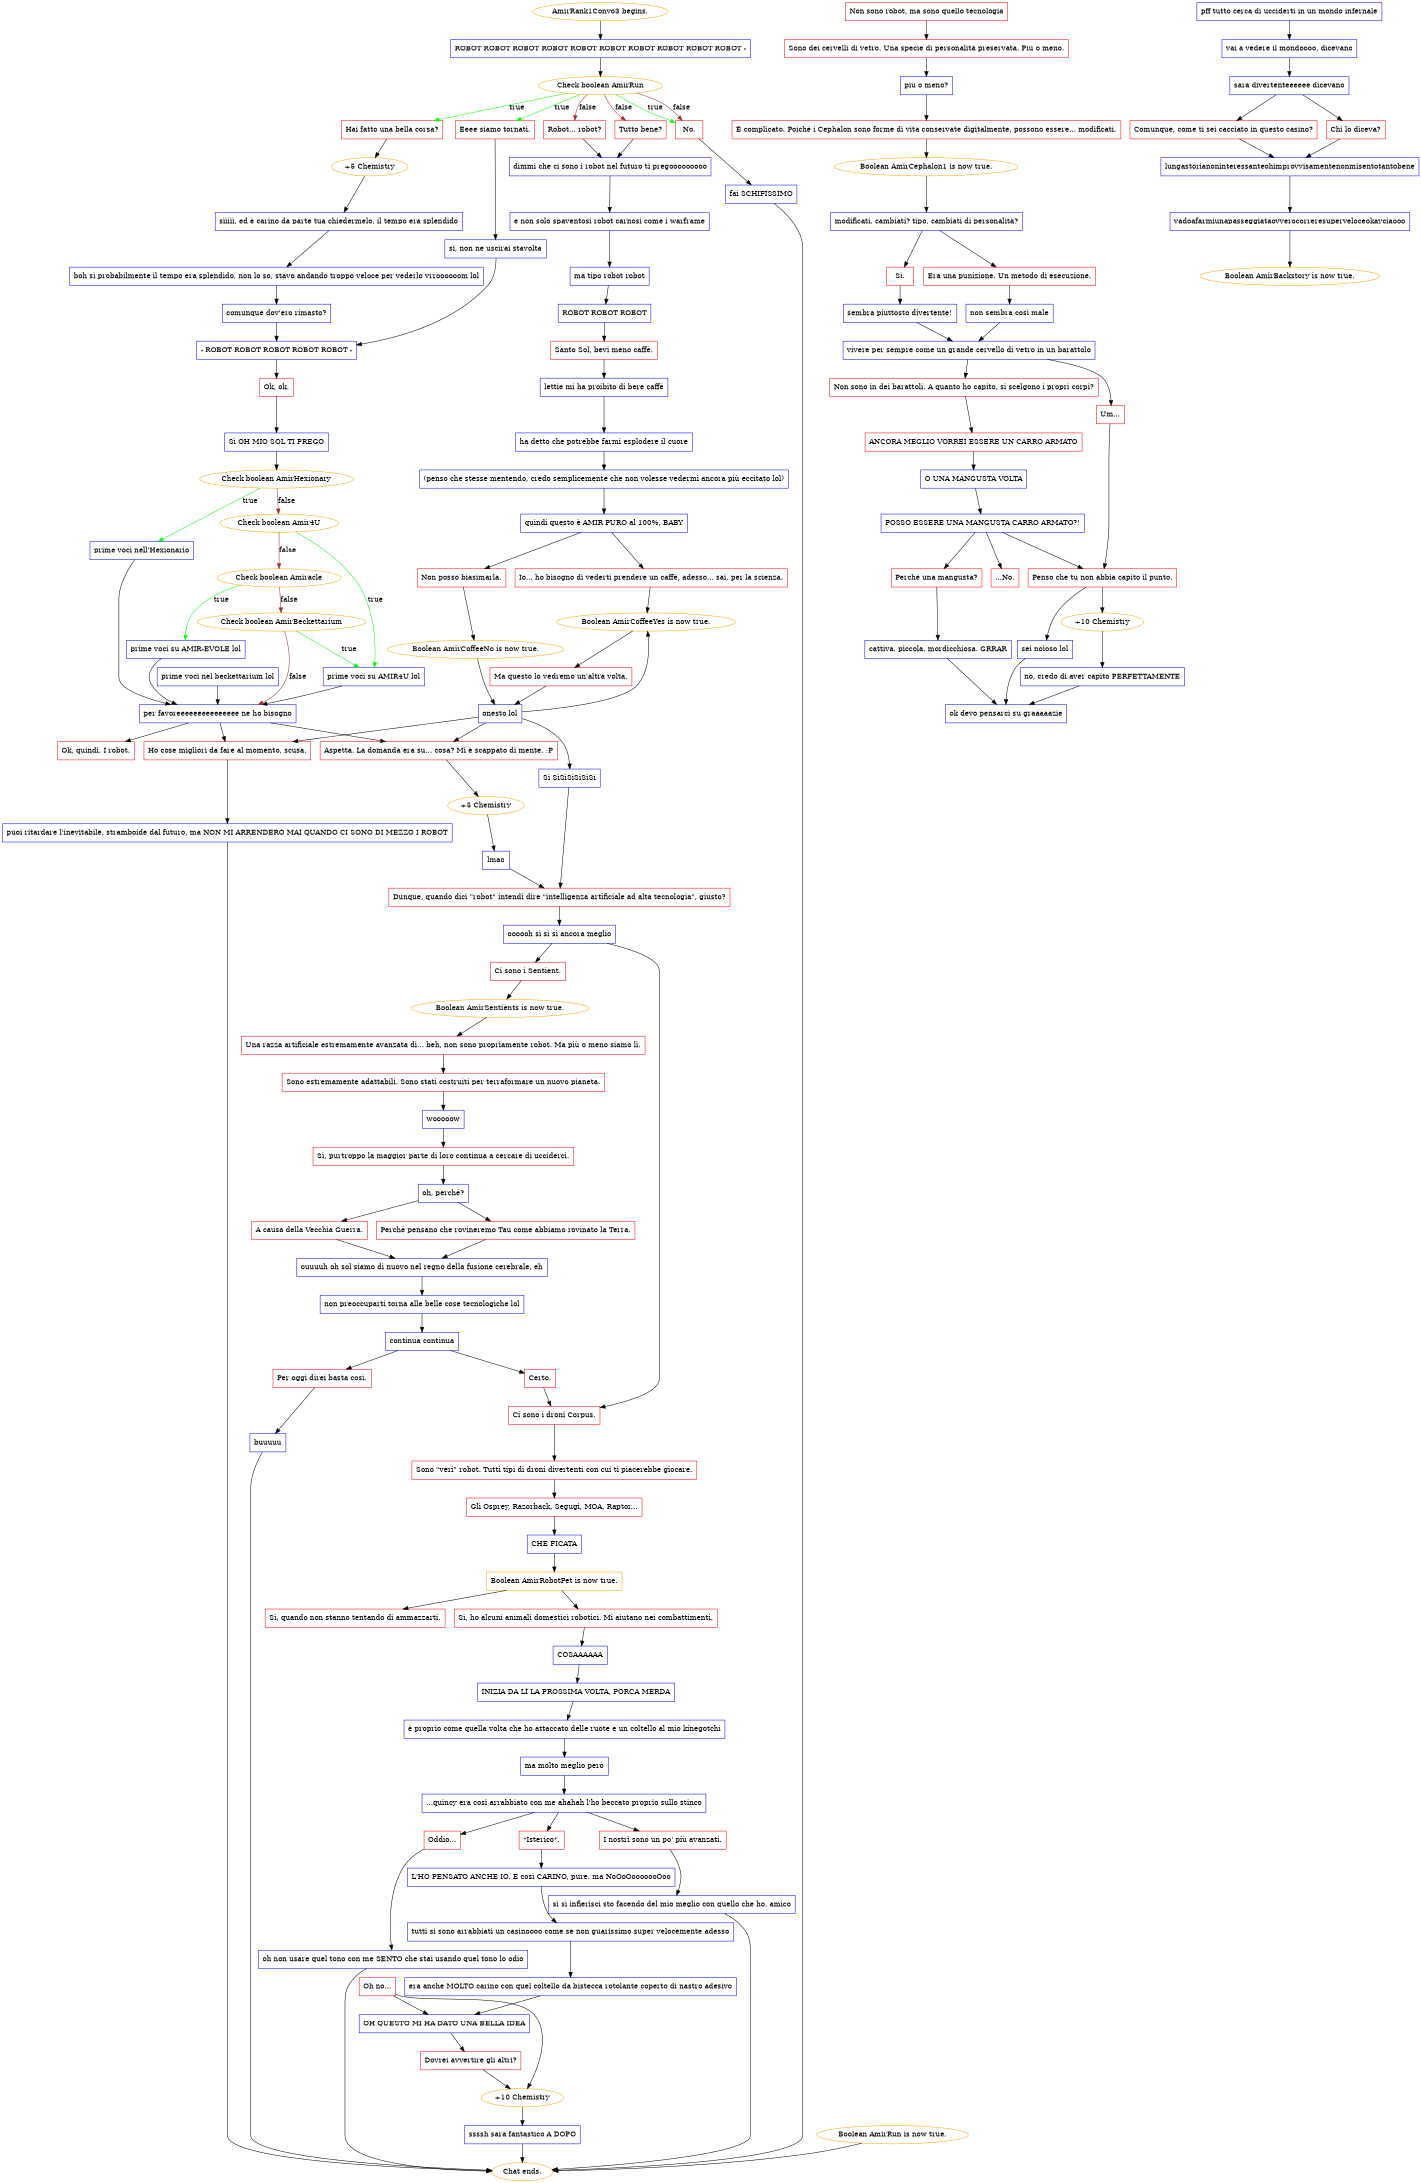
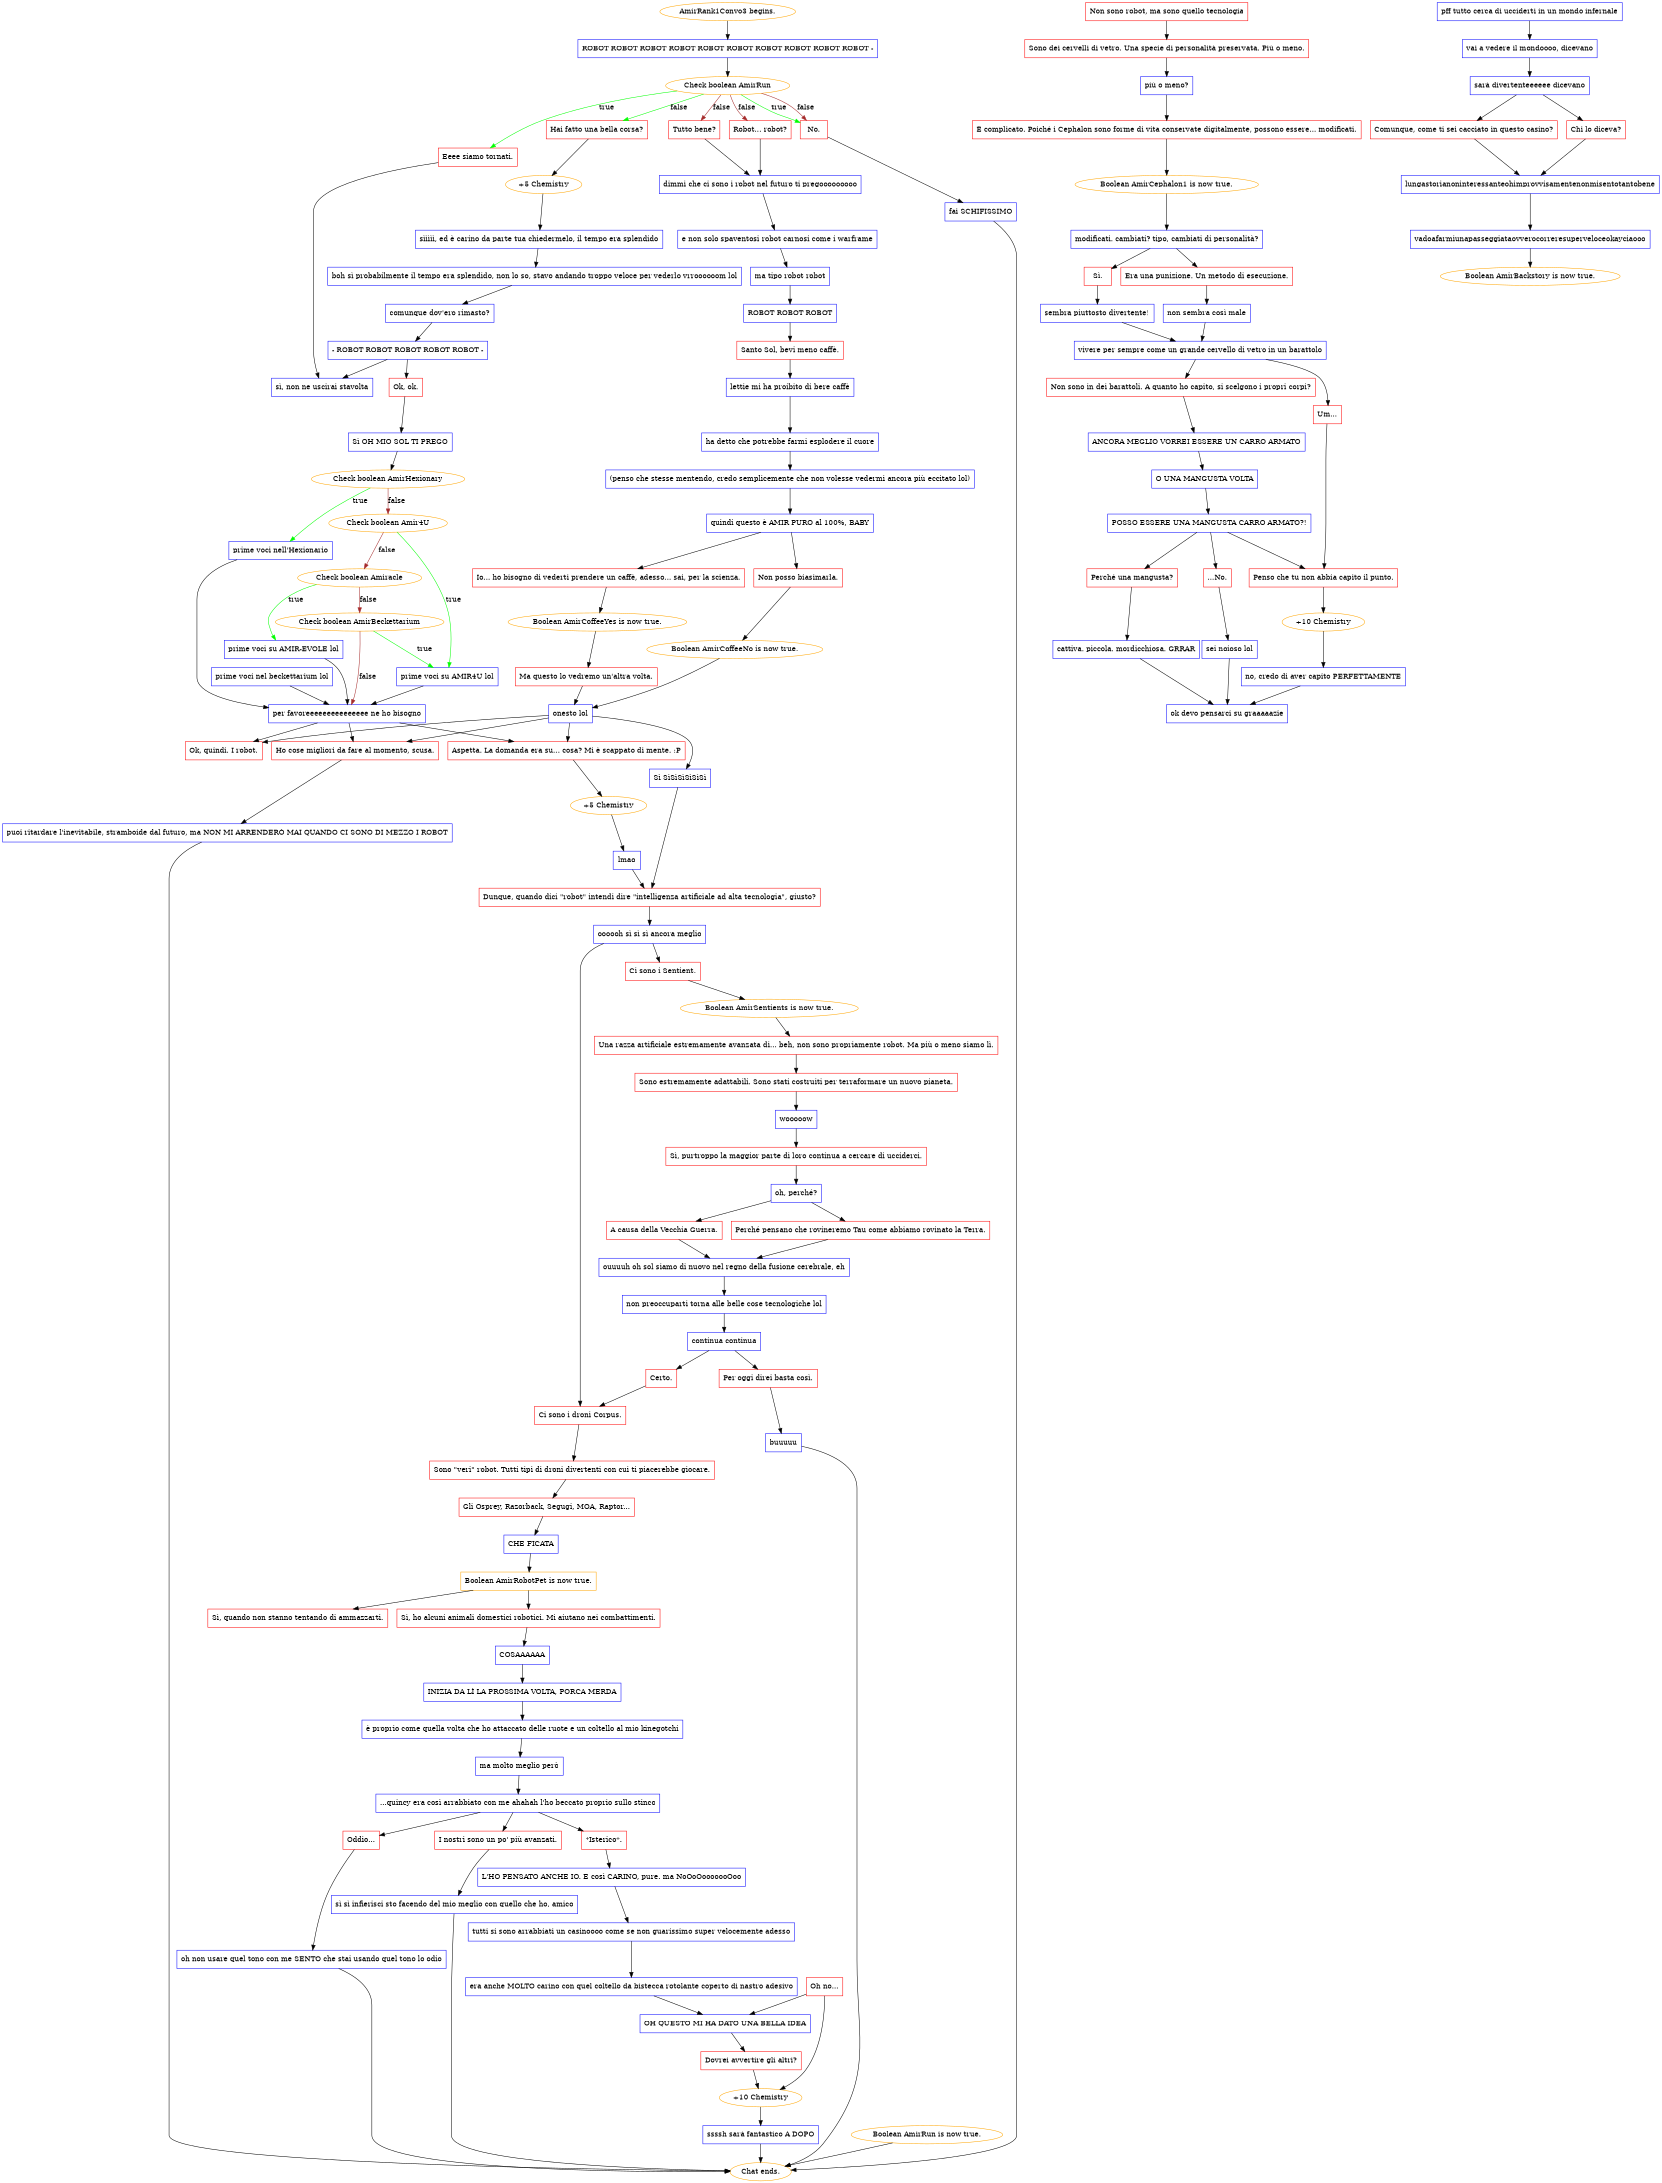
(517, 108) -> (679, 108)
(443, 319) -> (367, 368)
(974, 442) -> (1197, 442)
(1062, 607) -> (1223, 611)
(606, 699) -> (401, 726)
